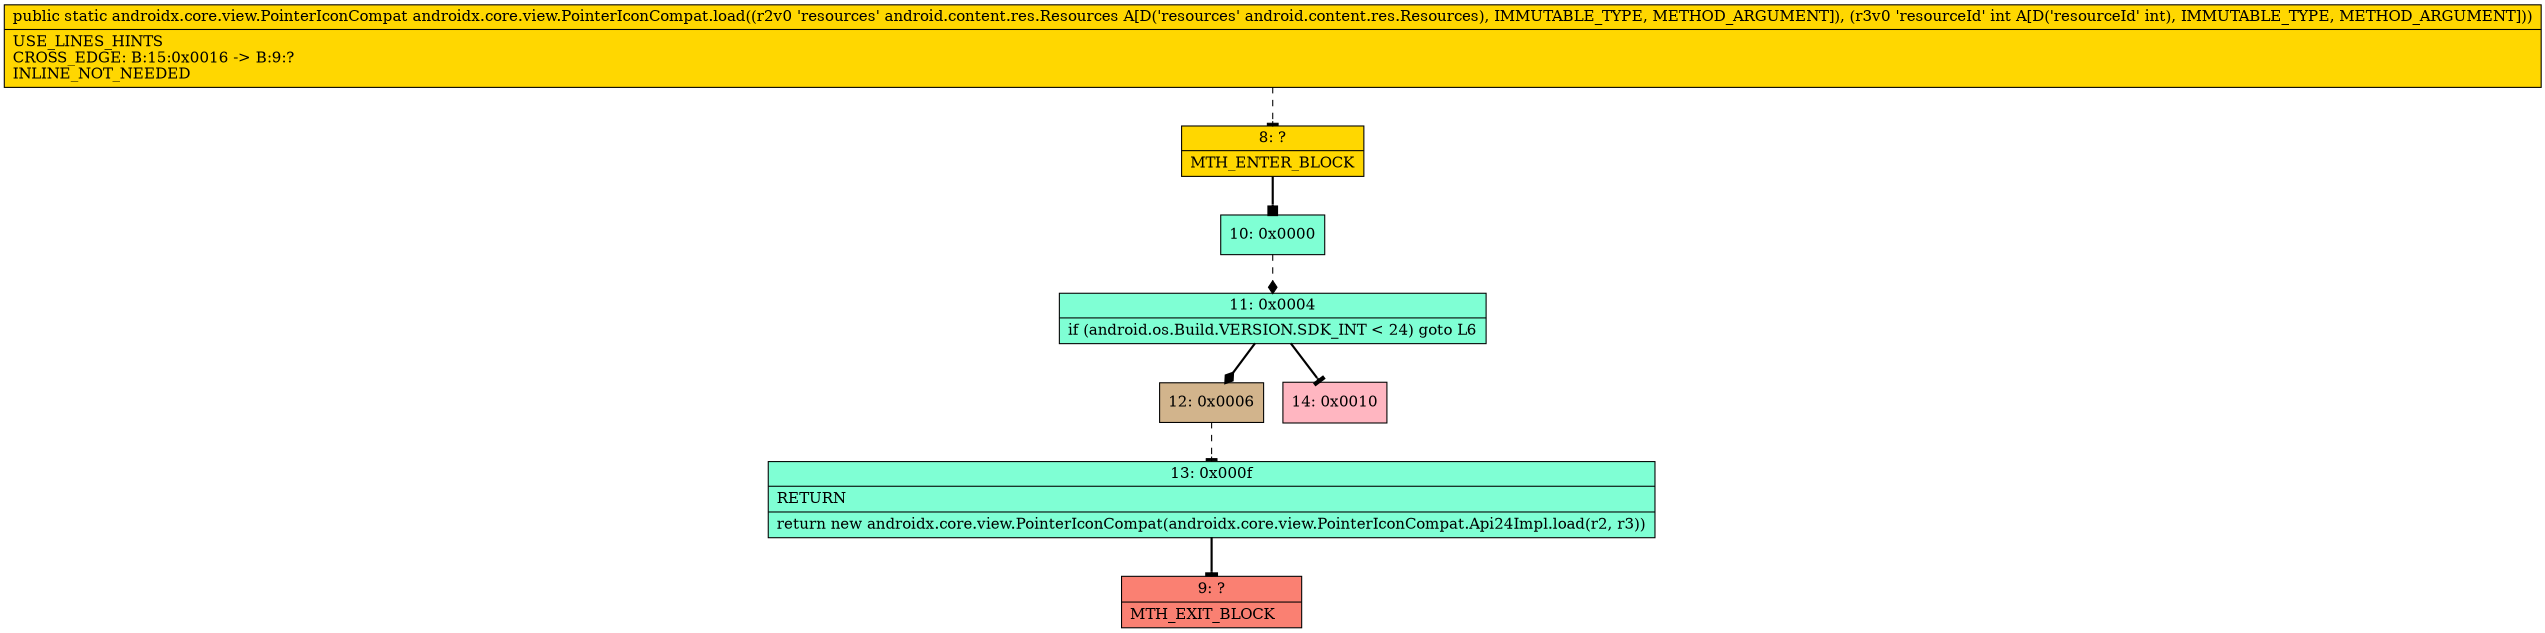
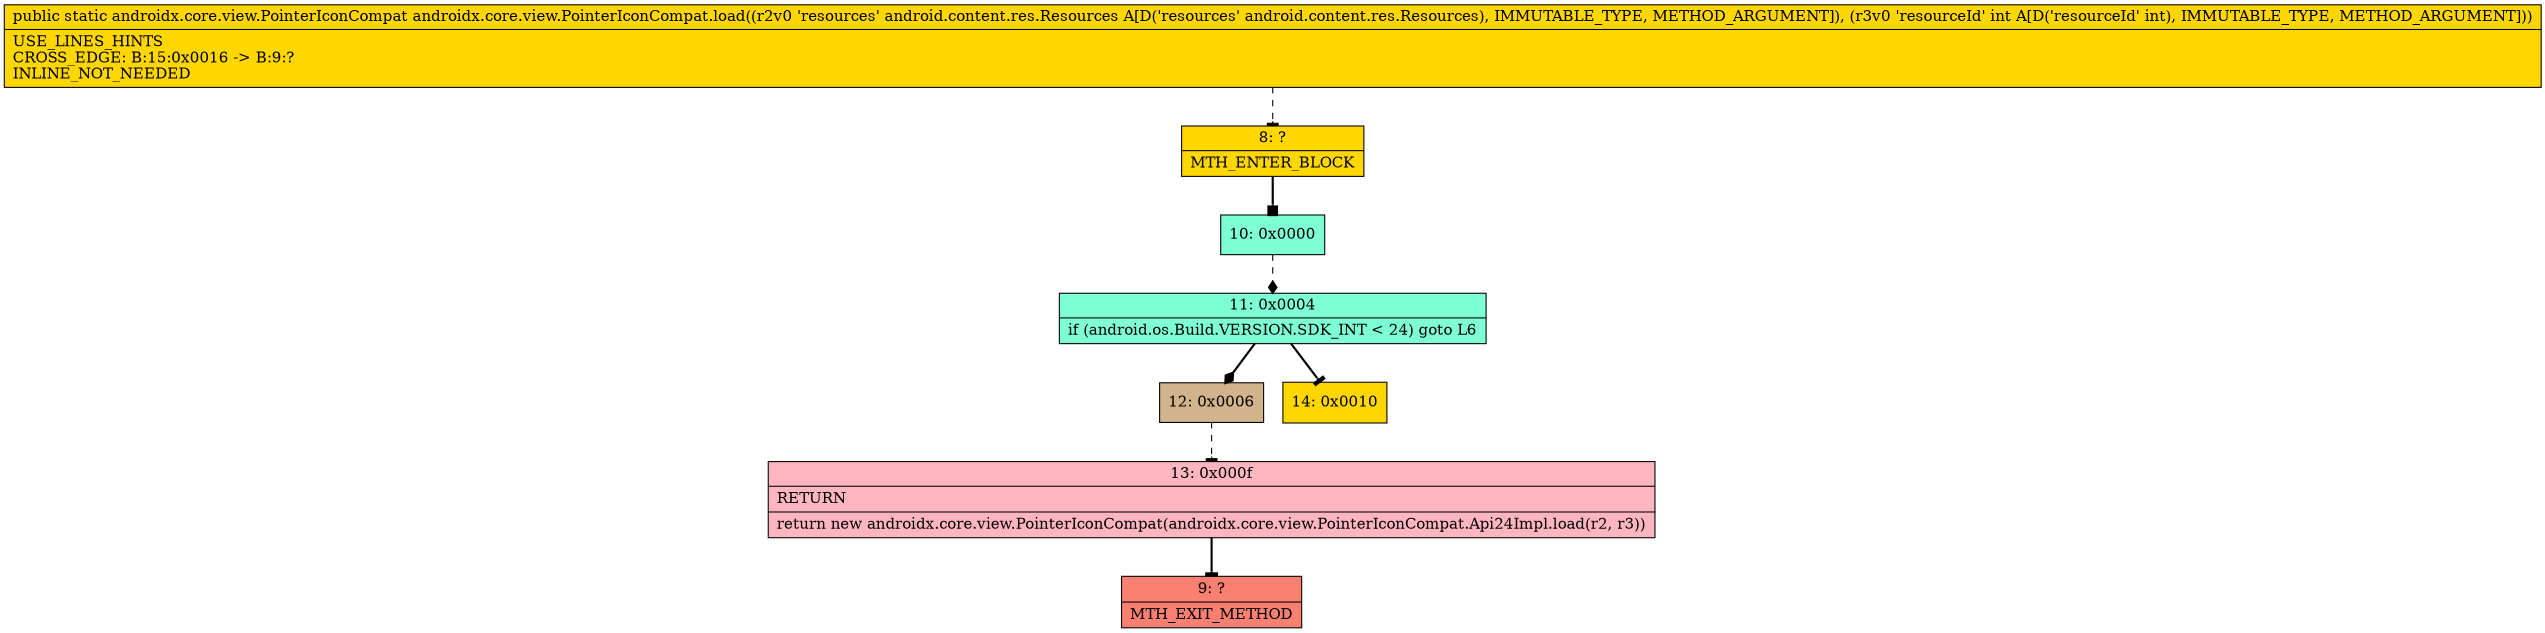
(1335, 403) -> (1335, 403)
(1212, 500) -> (1212, 500)
(1203, 614) -> (1212, 614)
